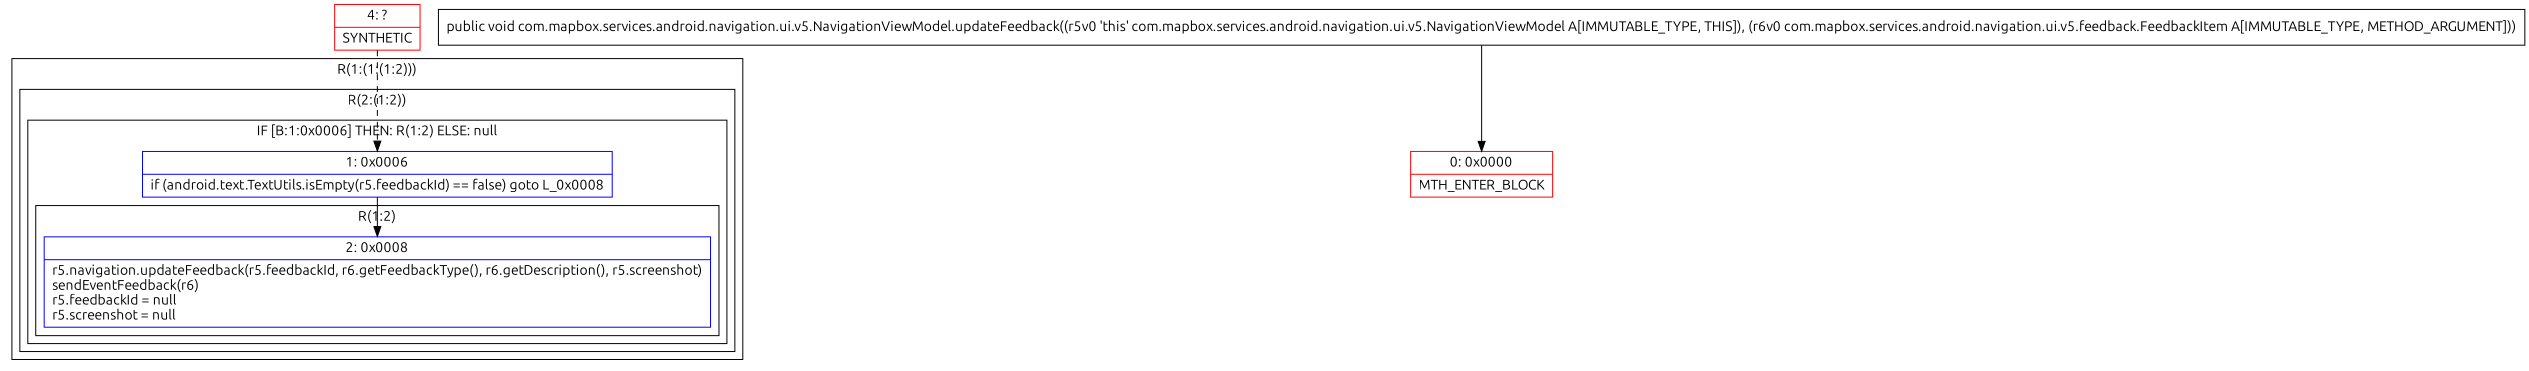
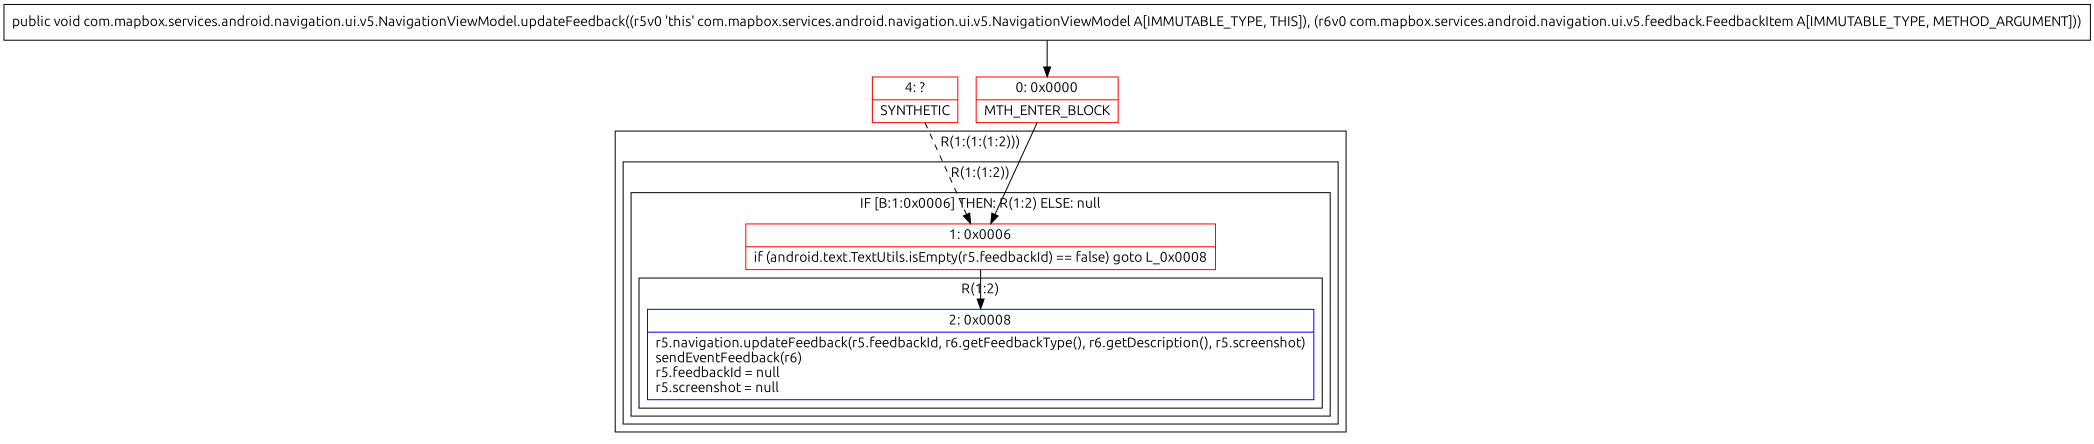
(377, 101) -> (981, 173)
none -> (1016, 169)
(377, 174) -> (981, 247)
